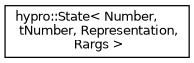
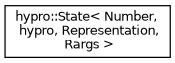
(97, 32) -> (88, 32)
